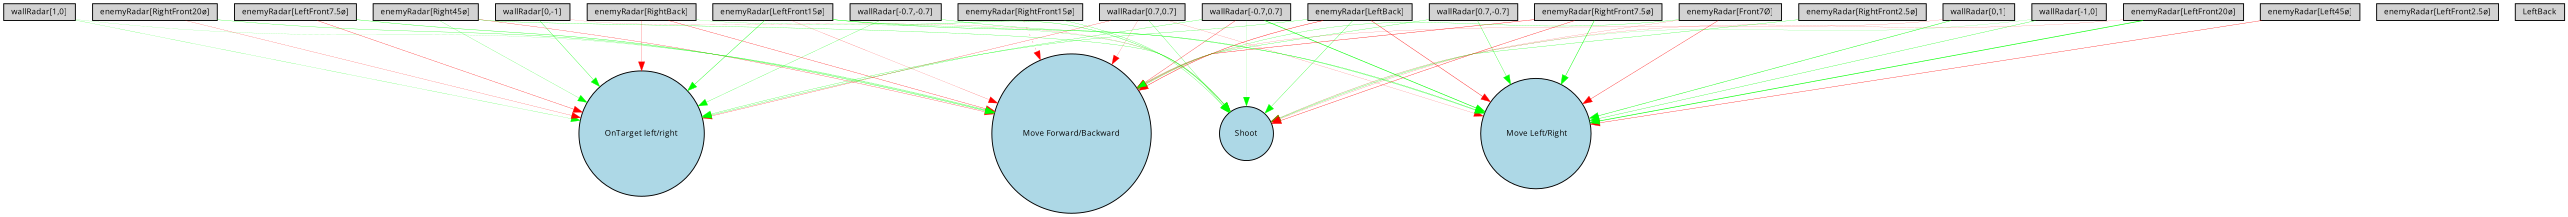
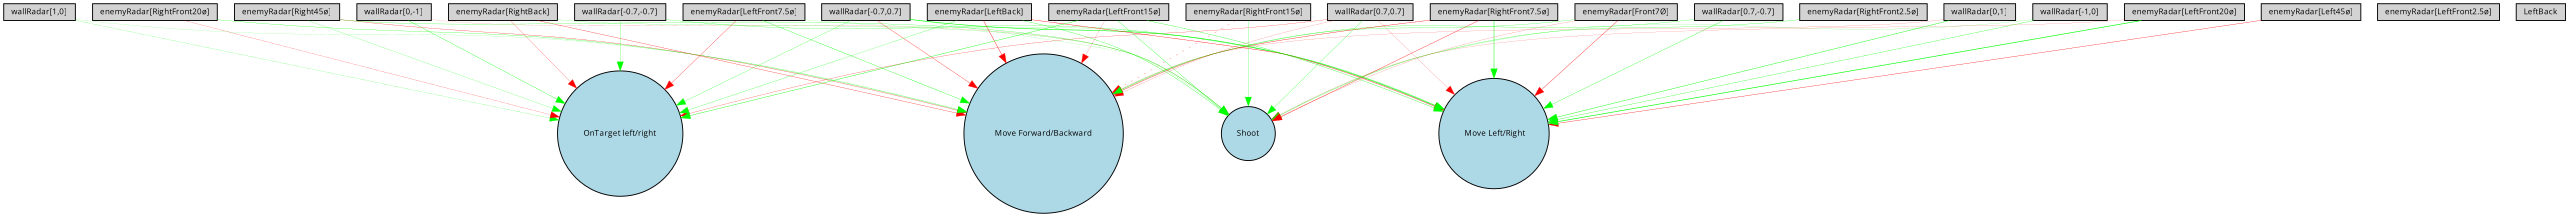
none -> (1126, 31)
